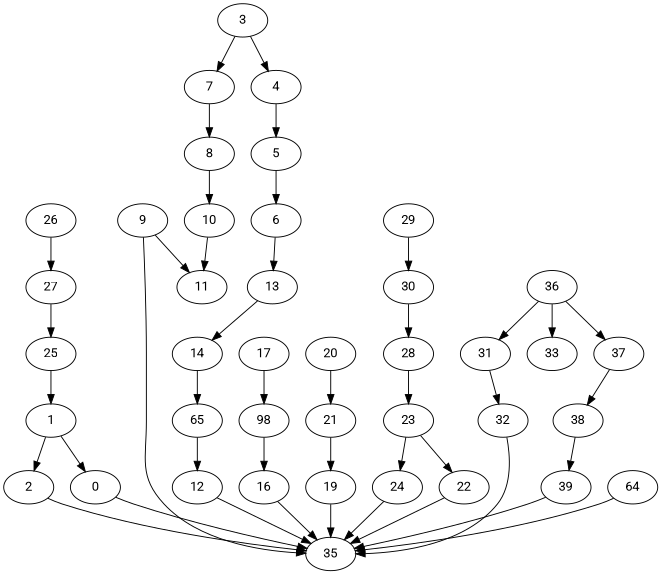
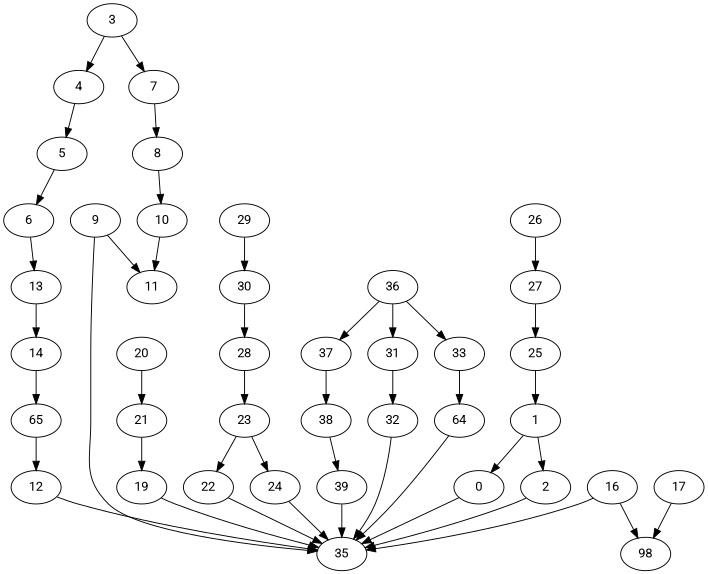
none -> (459, 383)
(264, 449) -> (627, 516)
